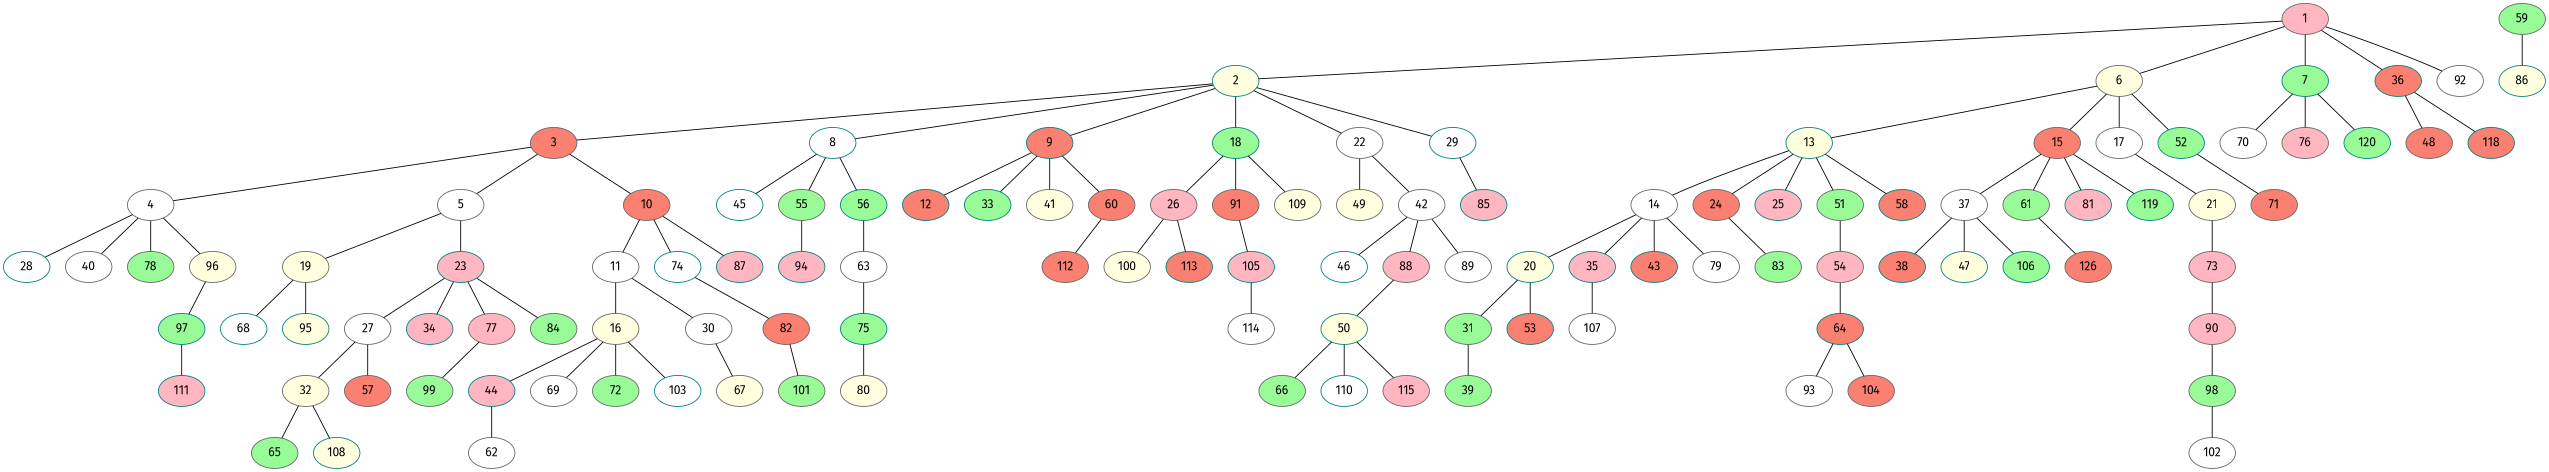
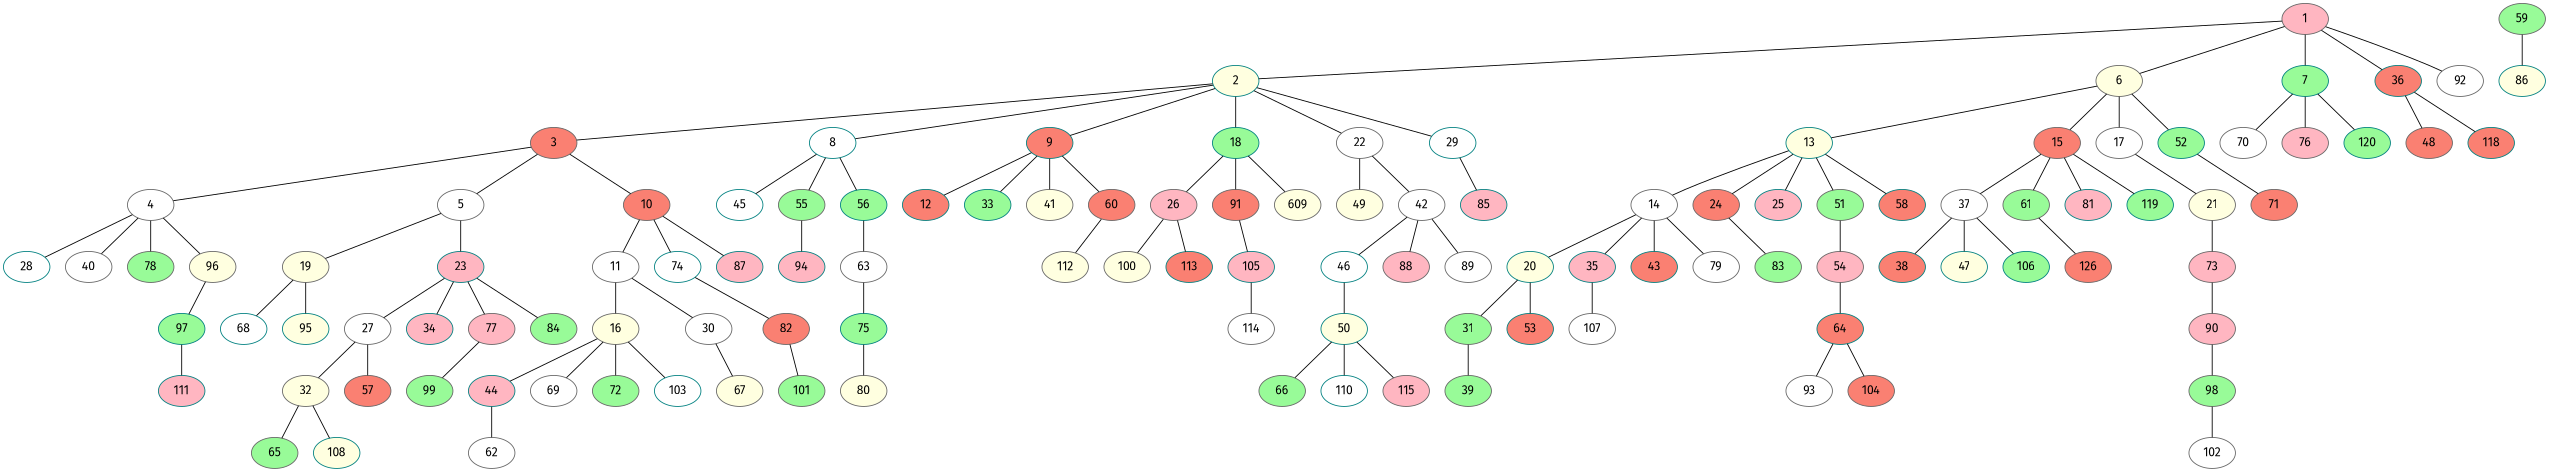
(1298, 205) -> (1298, 205)
(1065, 267) -> (1065, 267)
(1375, 298) -> (1344, 298)
